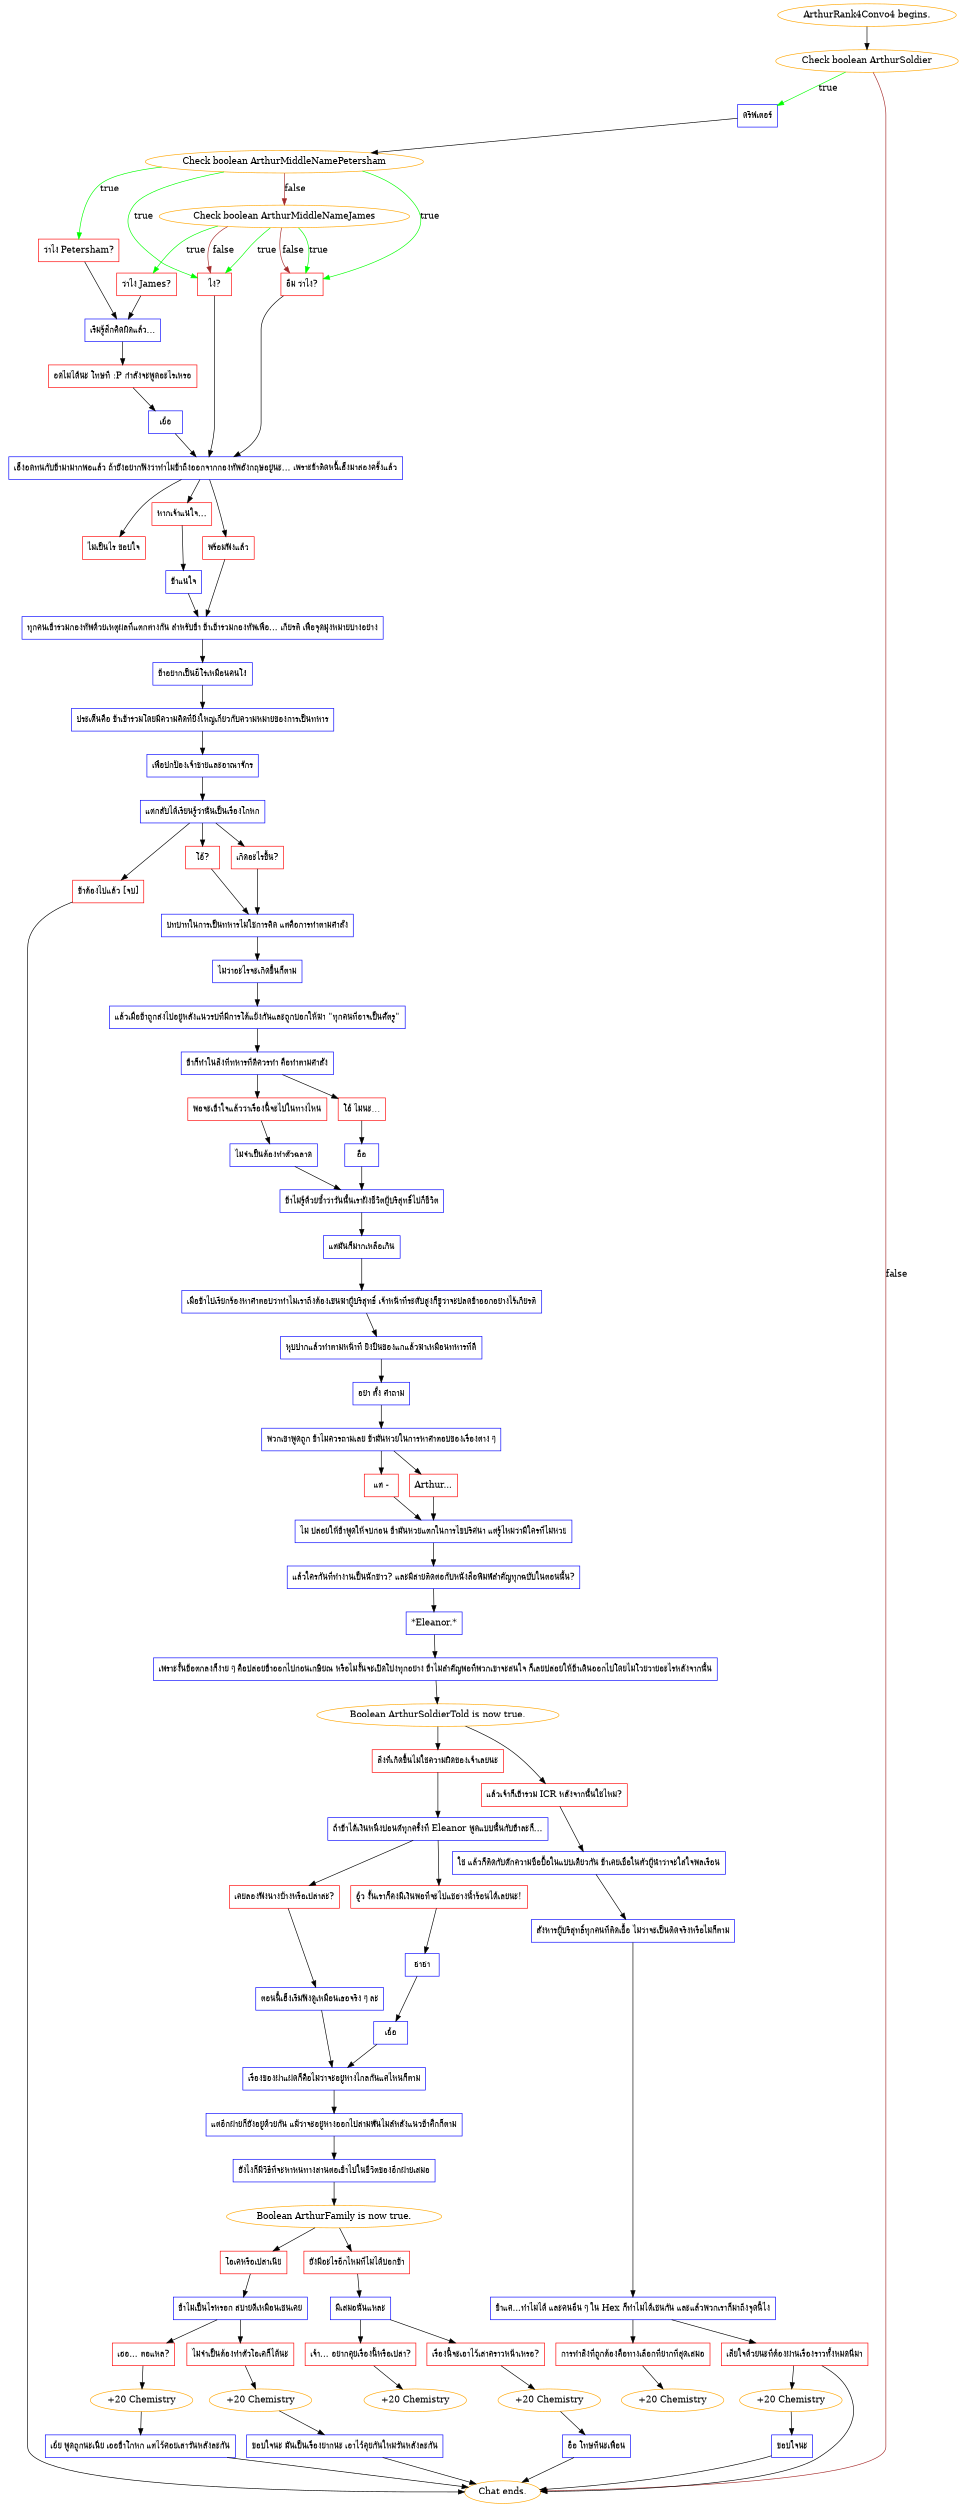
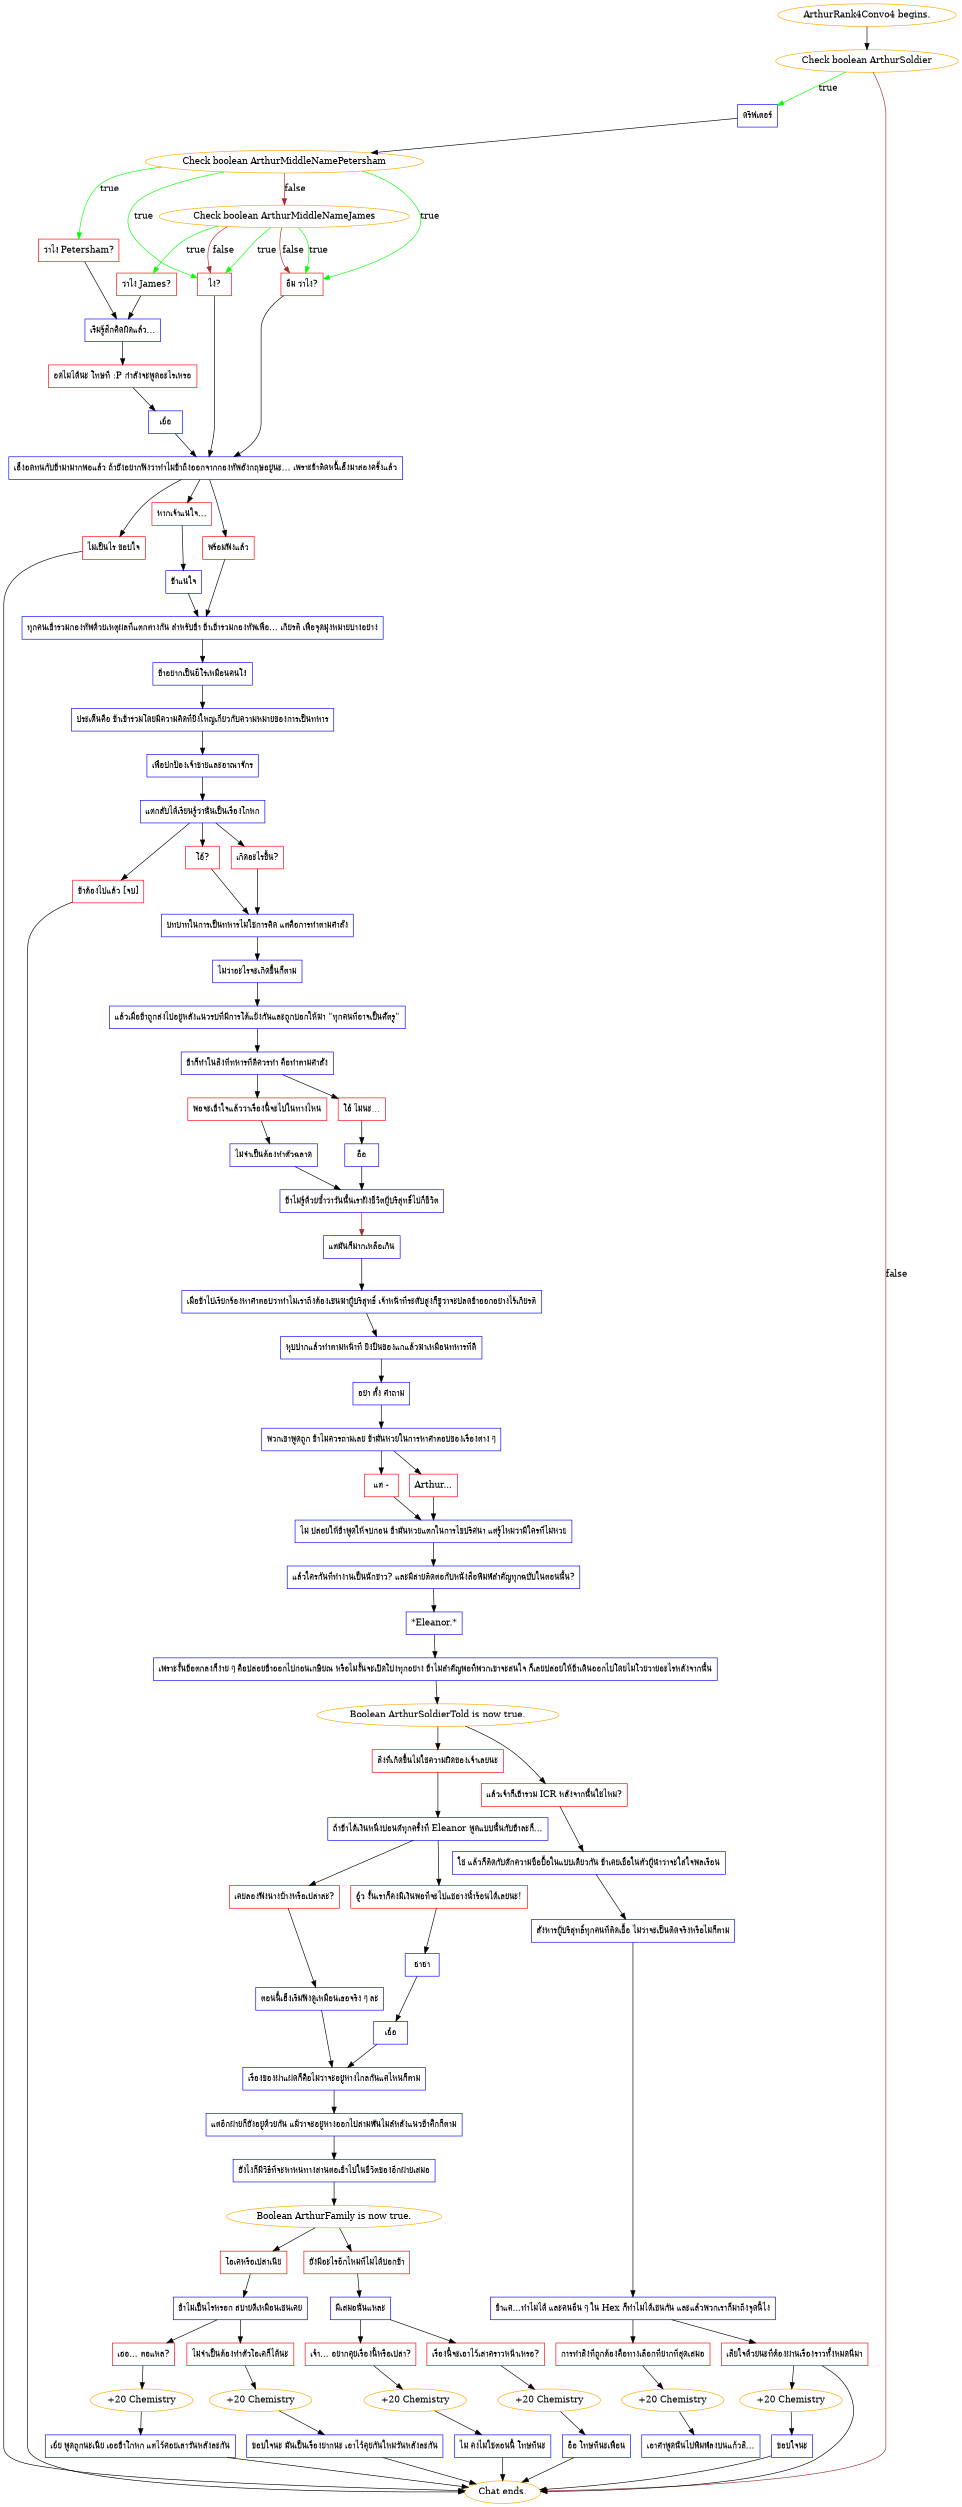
(362, 1221) -> (362, 1221)
none -> (4, 1706)
none -> (503, 2446)
none -> (701, 2446)
